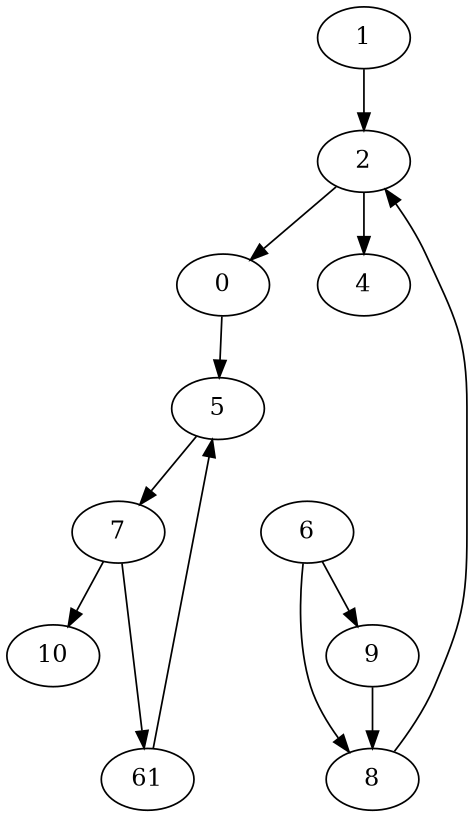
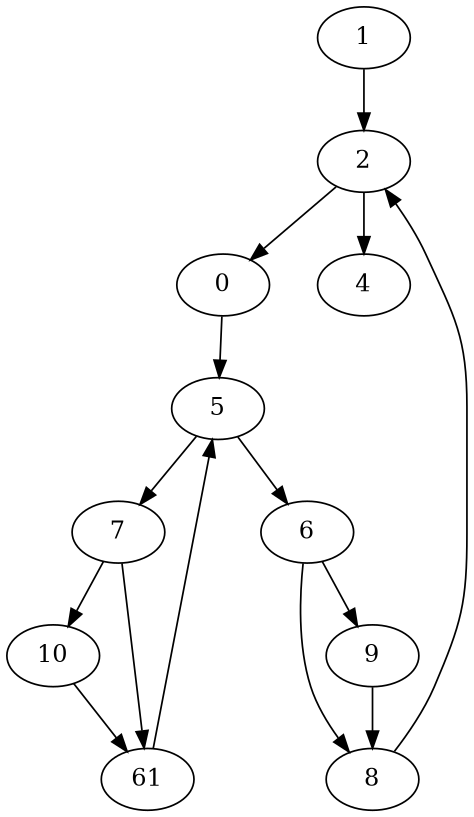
none -> (258, 463)
none -> (95, 711)
